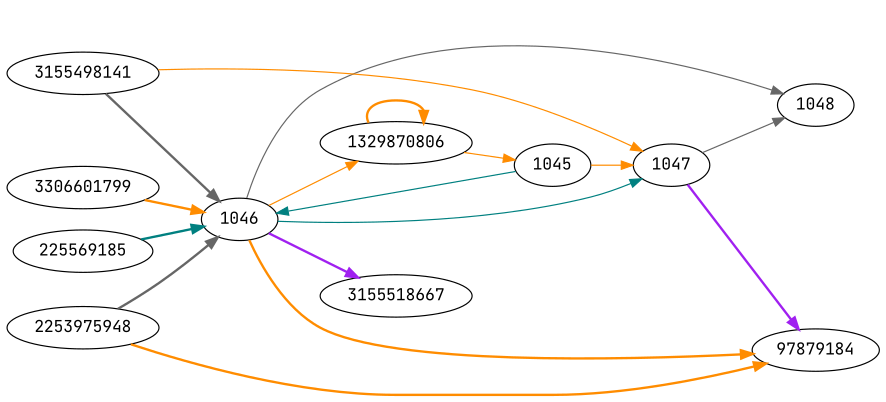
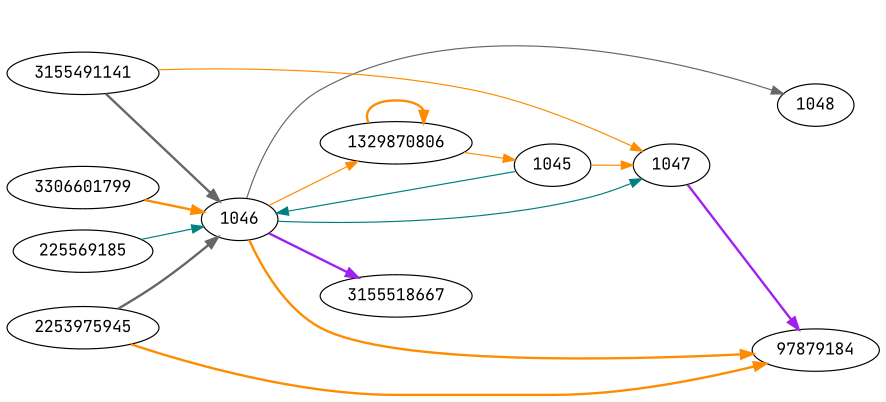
(83, 73) -> (83, 73)
(738, 137) -> none
(167, 234) -> (167, 234)
(83, 328) -> (83, 328)
